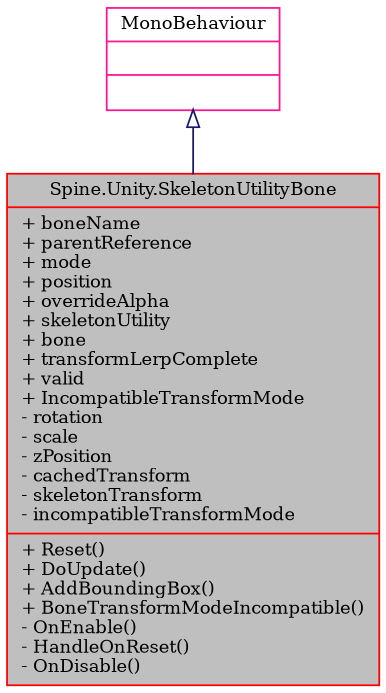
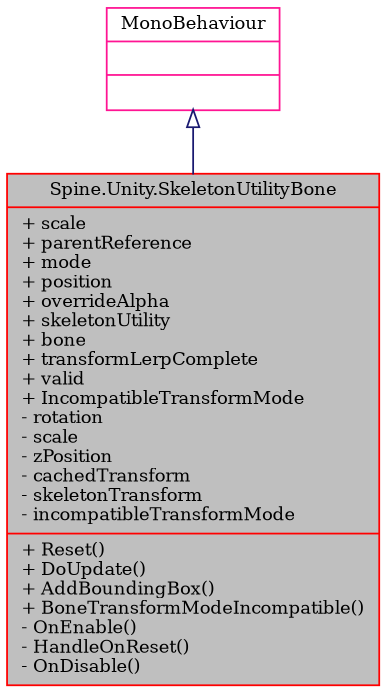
(81, 224) -> (54, 224)
